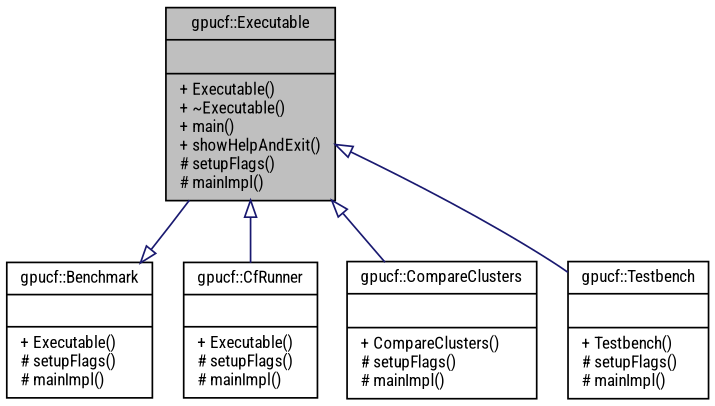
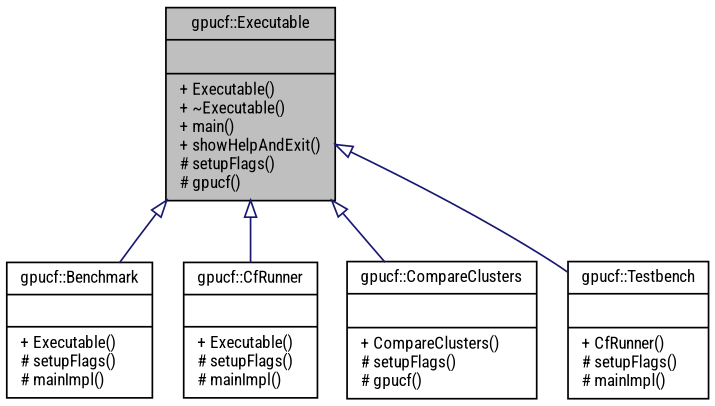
(222, 183) -> (211, 183)
(171, 225) -> (138, 238)
(627, 344) -> (623, 344)
(403, 381) -> (392, 381)
